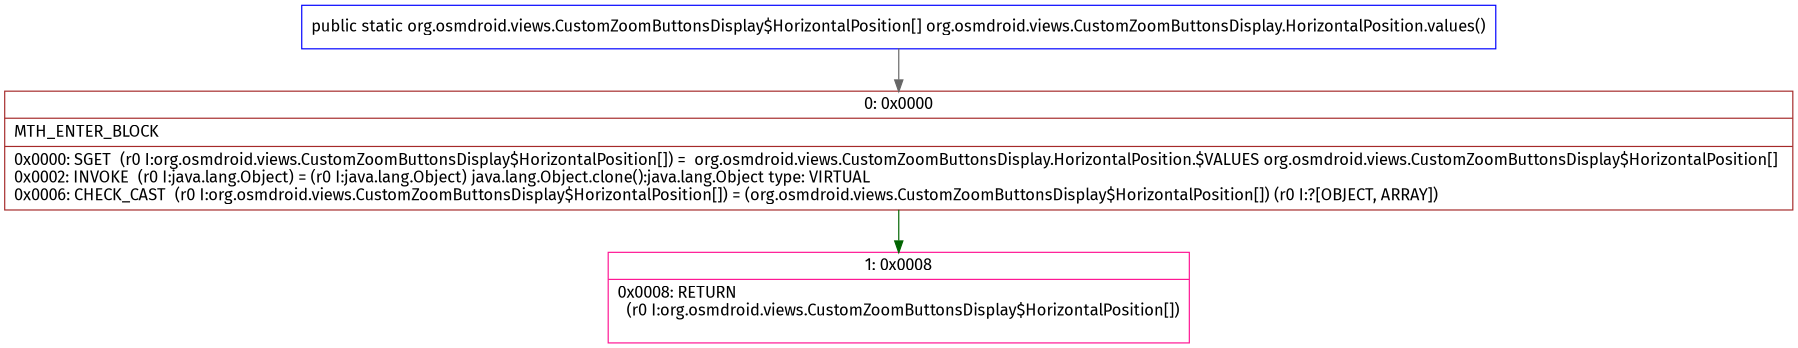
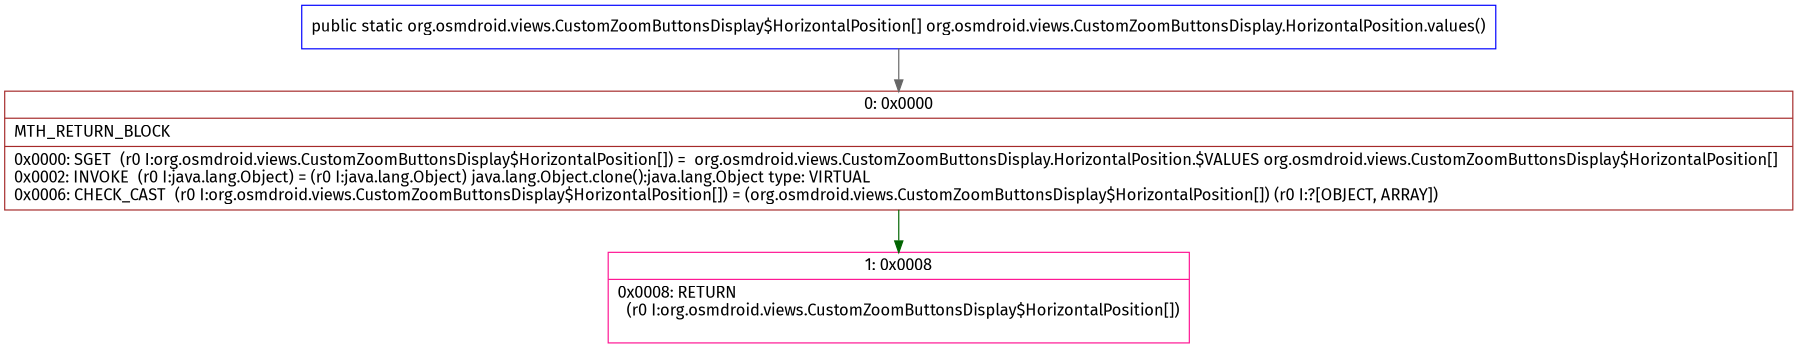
(87, 132) -> (92, 132)
